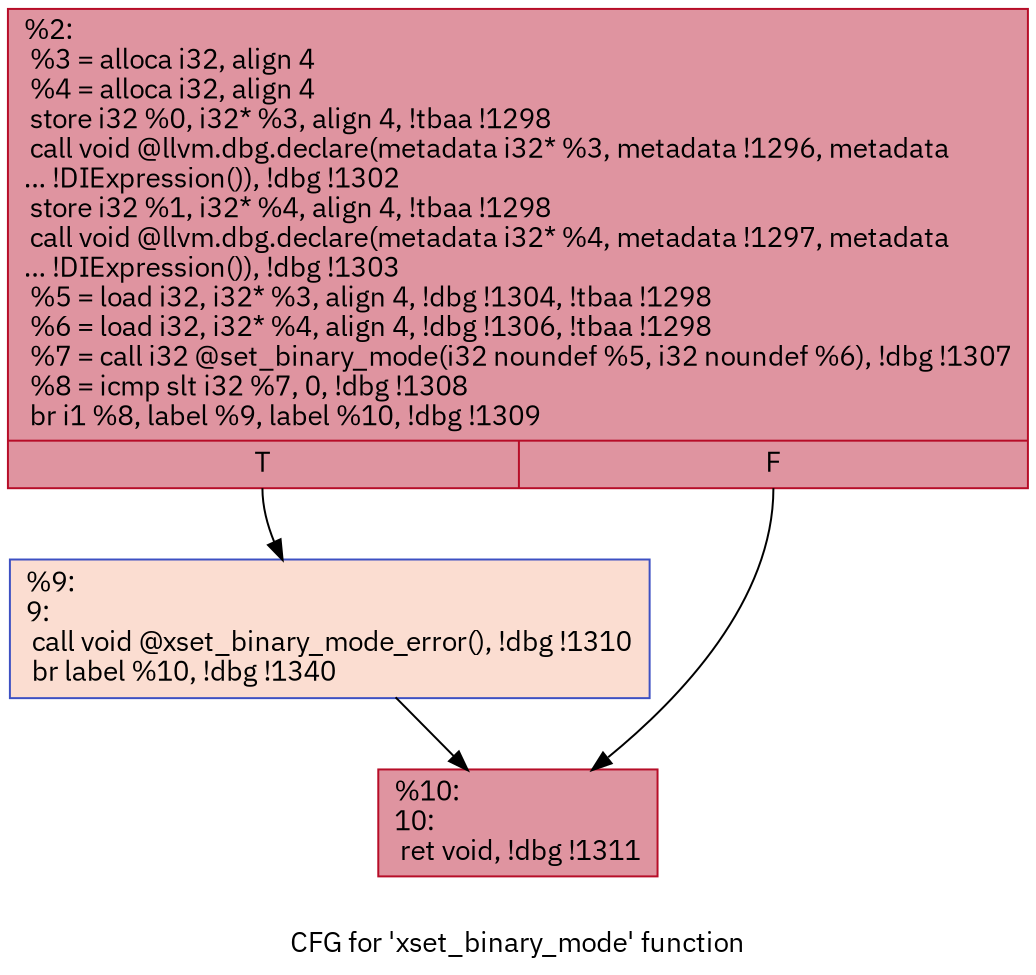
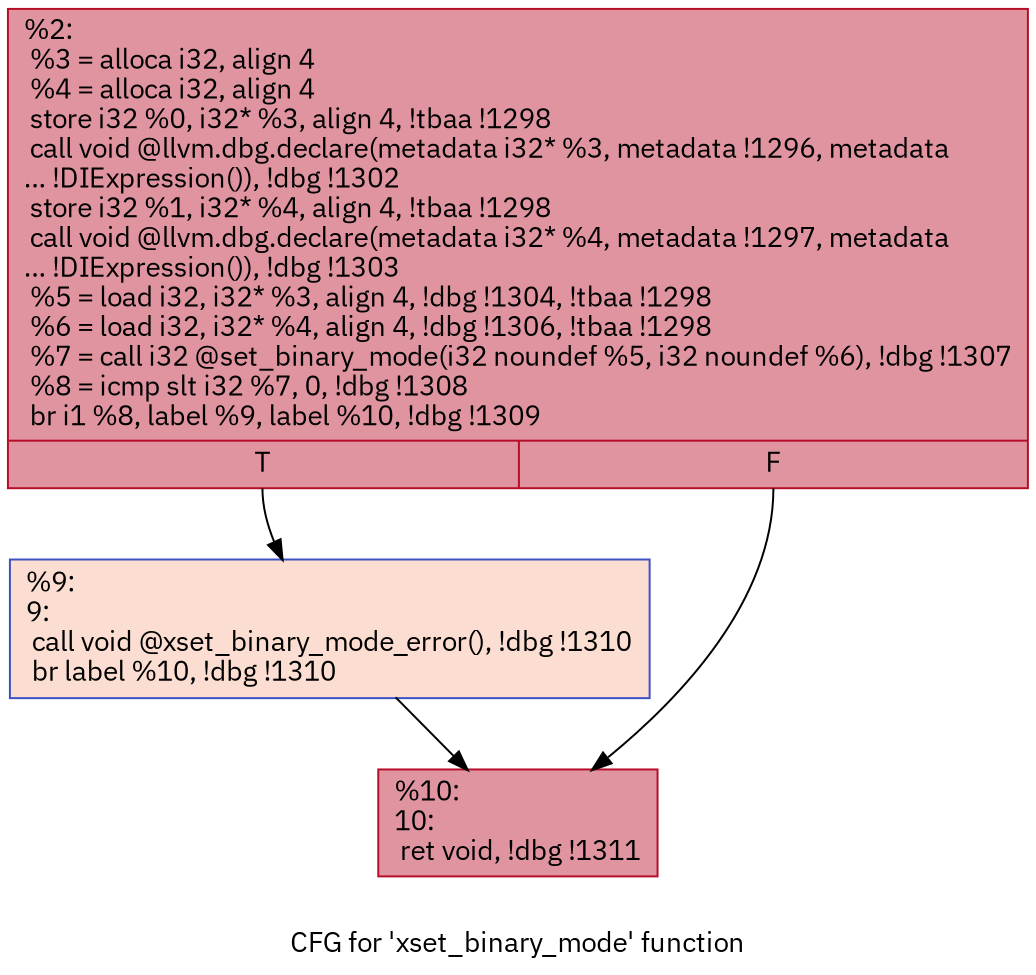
(181, 672) -> (181, 672)
